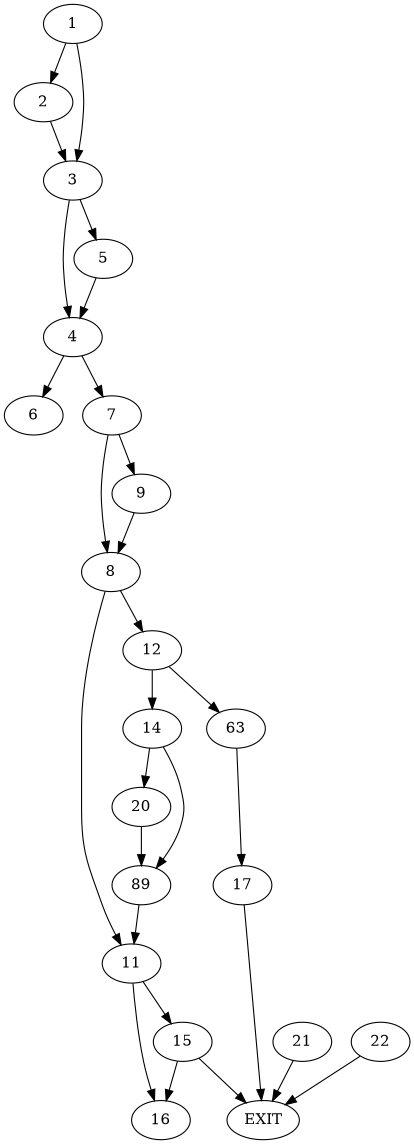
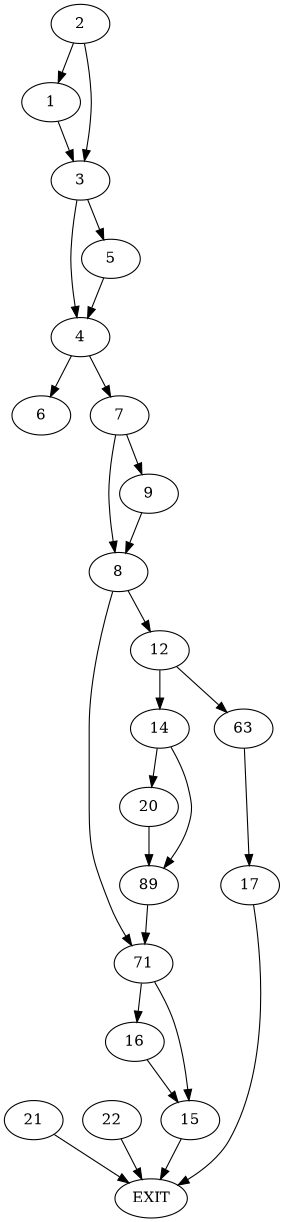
(60, 58) -> (68, 58)
(132, 964) -> (144, 964)
(173, 1076) -> (159, 1077)
